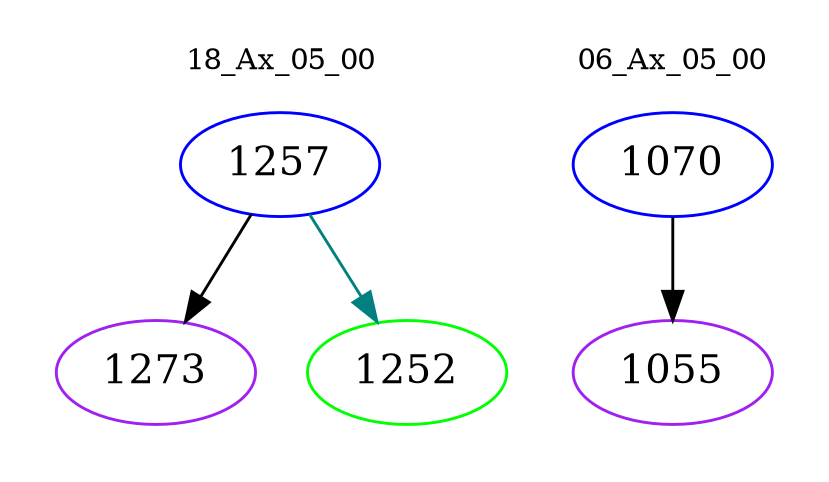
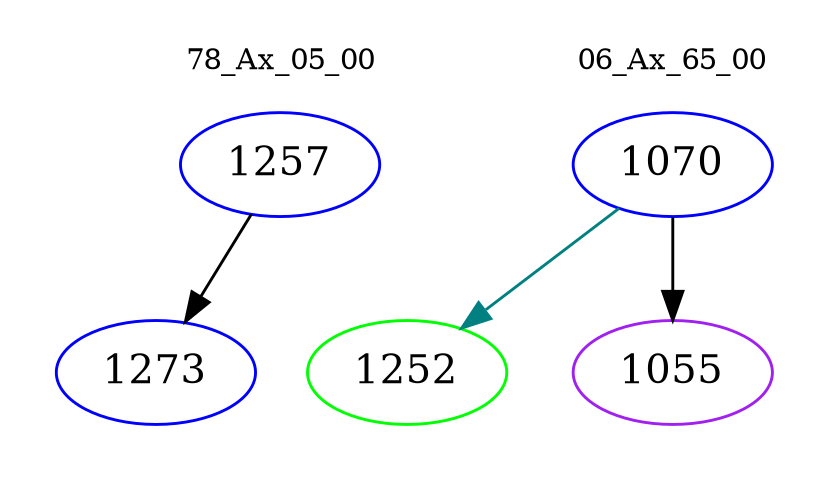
(282, 62) -> (282, 62)
(673, 62) -> (673, 62)
(335, 255) -> (569, 246)
(156, 372) -> (156, 372)
